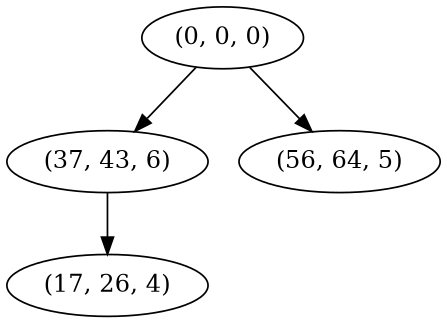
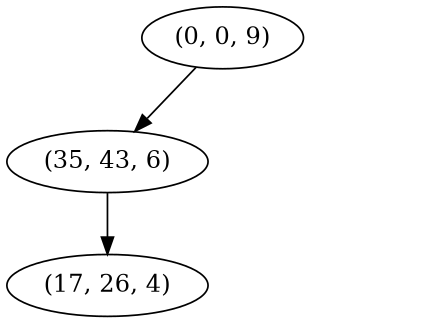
(223, 38) -> (223, 38)
(107, 162) -> (107, 162)
(340, 162) -> none
